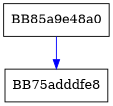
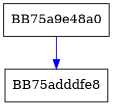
(56, 20) -> (56, 20)
